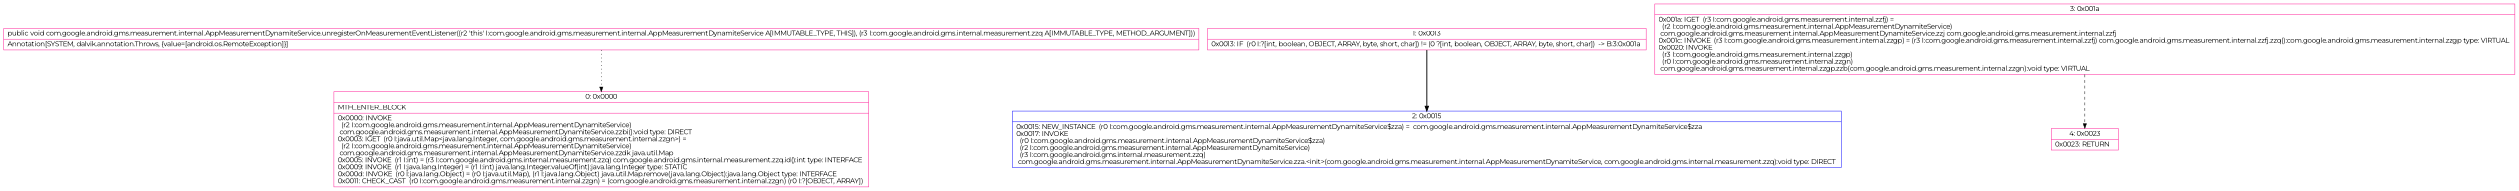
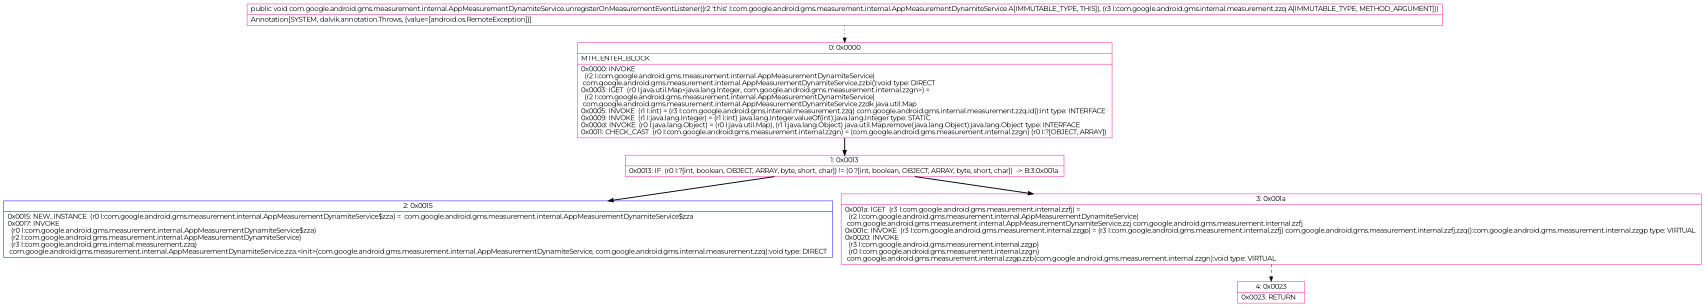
none -> (845, 144)
none -> (972, 185)
